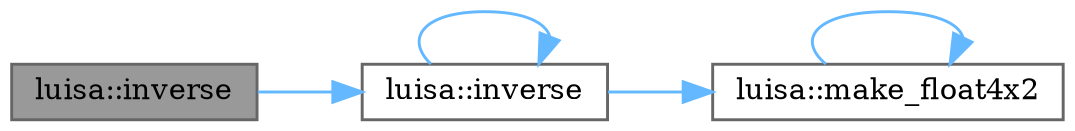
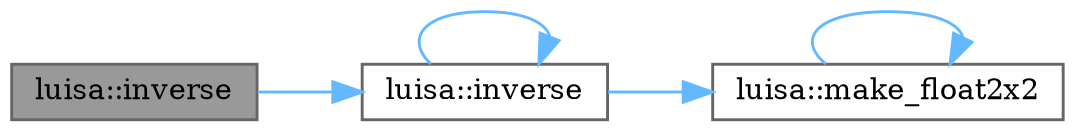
(888, 92) -> (888, 92)
